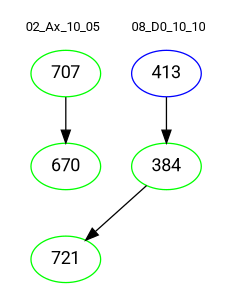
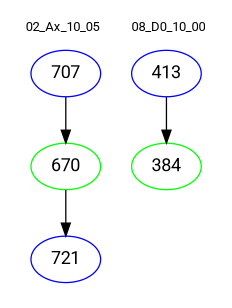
(169, 28) -> (169, 28)
(66, 74) -> (66, 74)
(121, 209) -> (66, 207)
(66, 259) -> (66, 259)
